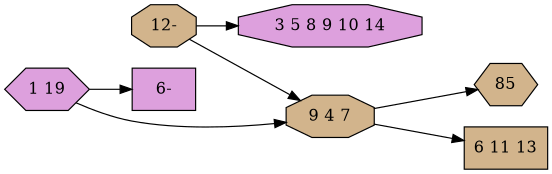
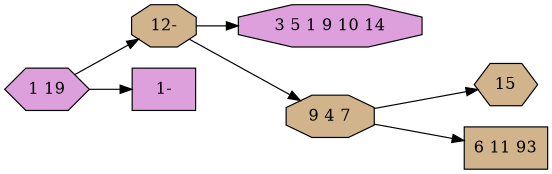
(330, 26) -> (330, 26)
(506, 85) -> (506, 85)
(164, 89) -> (164, 89)
(174, 126) -> (101, 60)
(506, 148) -> (506, 148)
